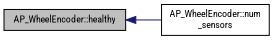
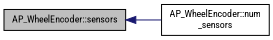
(65, 20) -> (65, 20)
